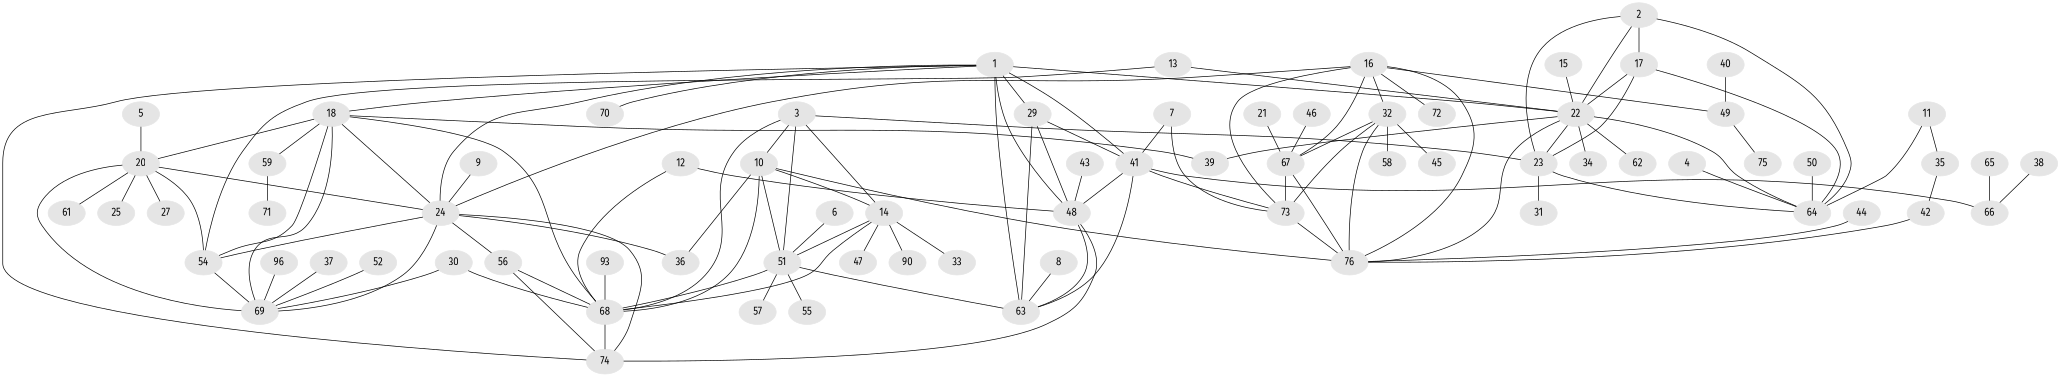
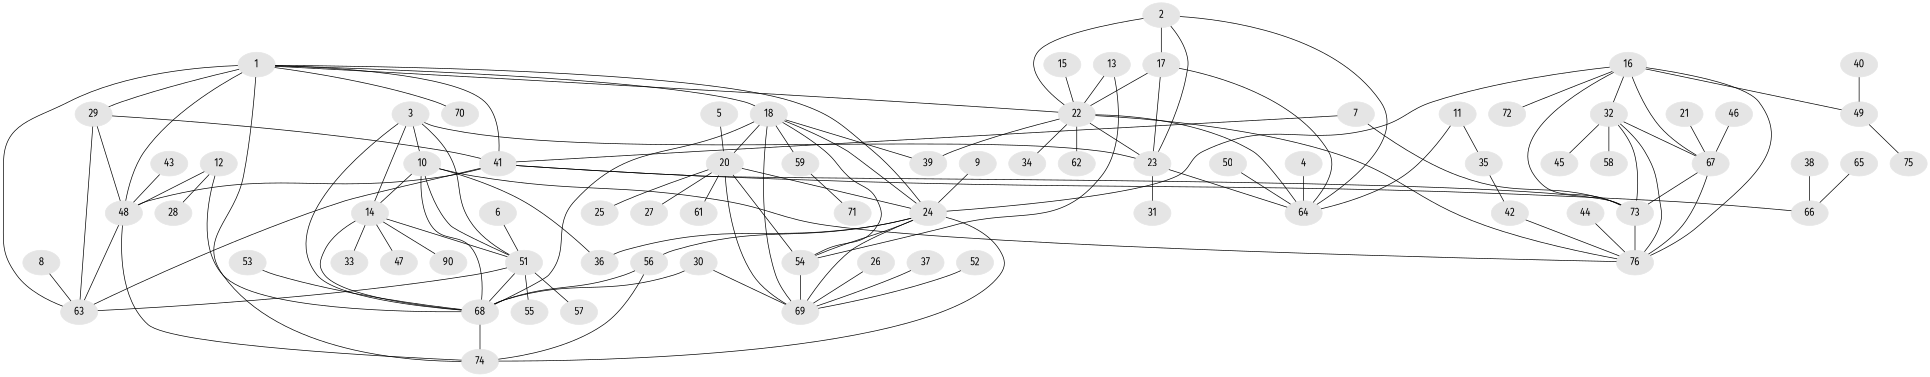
none -> (173, 213)
(279, 263) -> (876, 263)
(605, 263) -> (248, 263)
